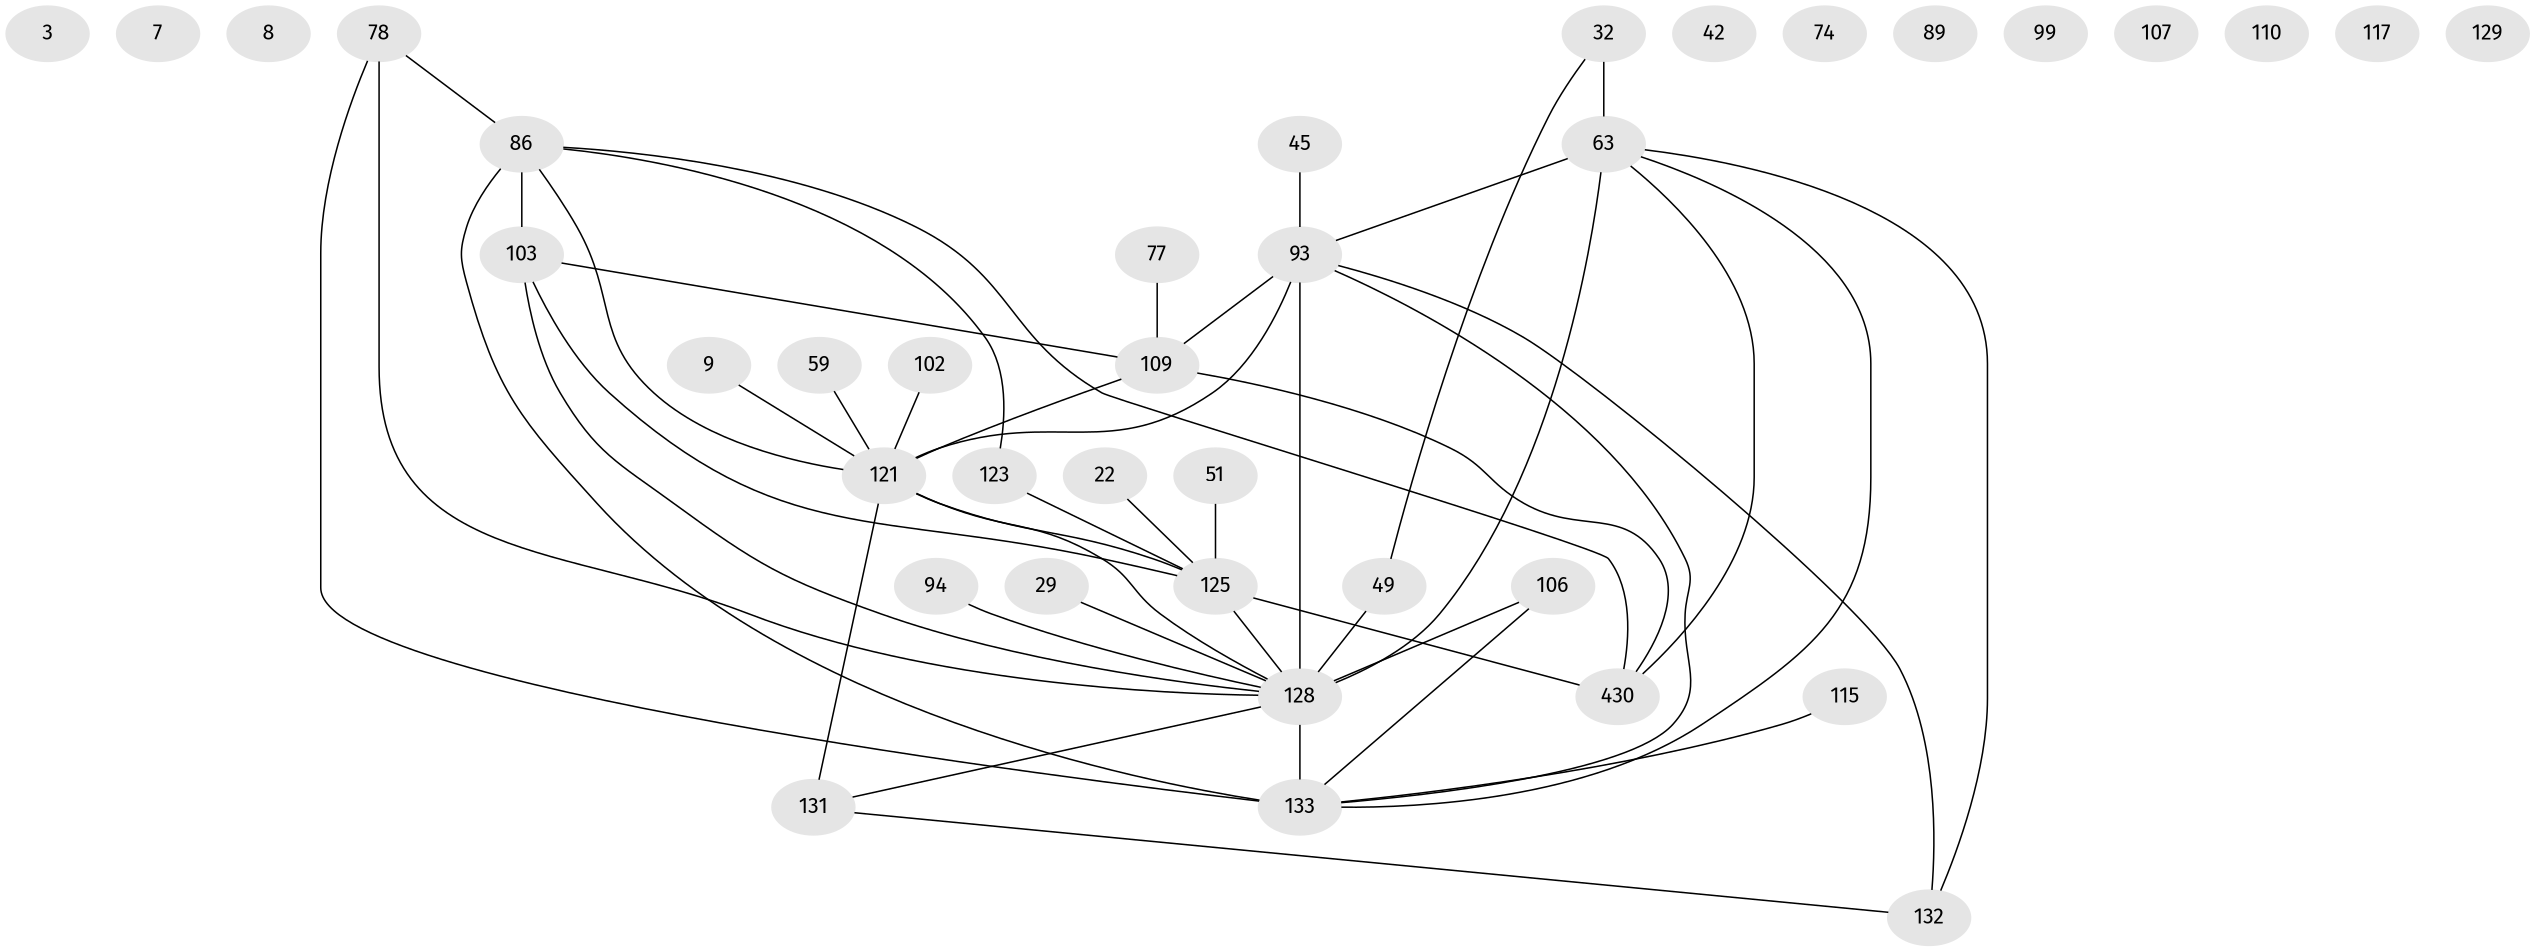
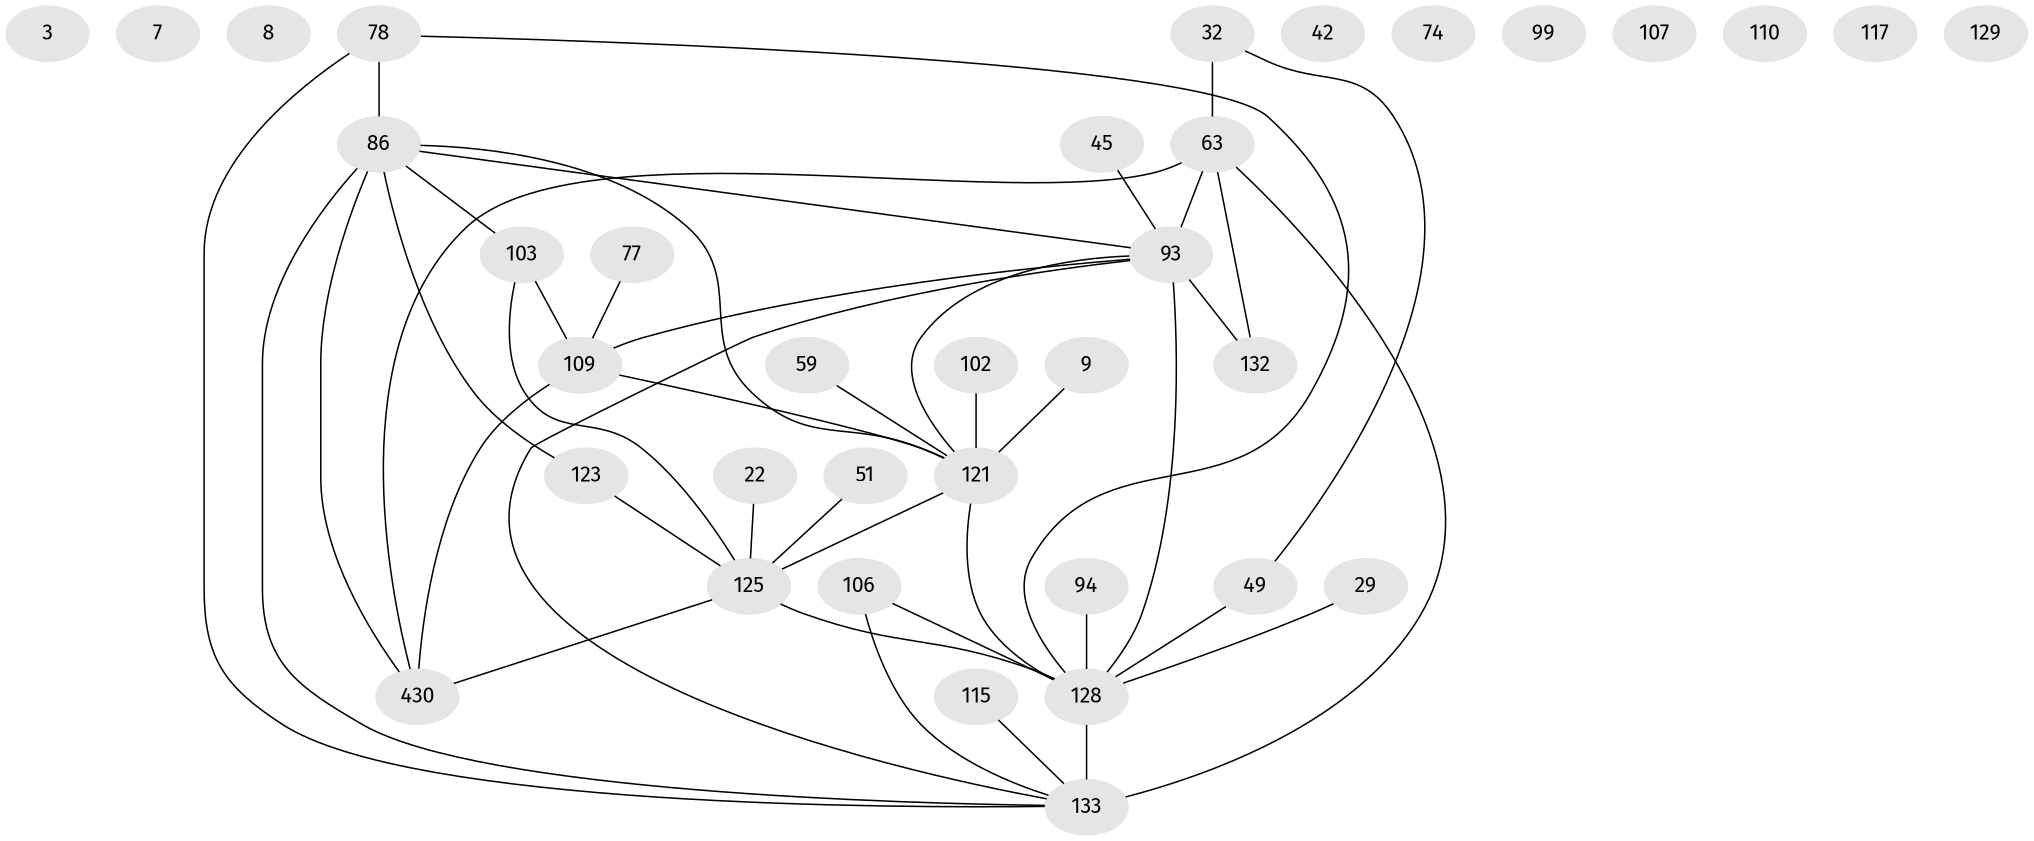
(1935, 34) -> none
none -> (775, 200)
(1526, 463) -> none
(822, 592) -> none
(813, 807) -> none
